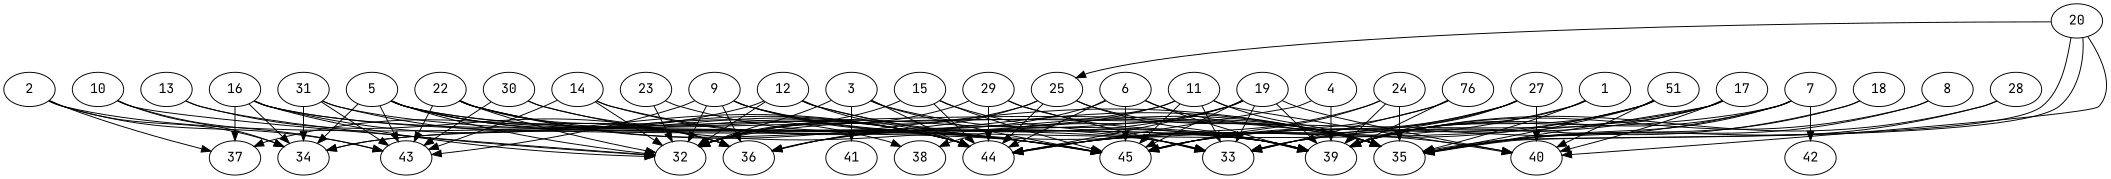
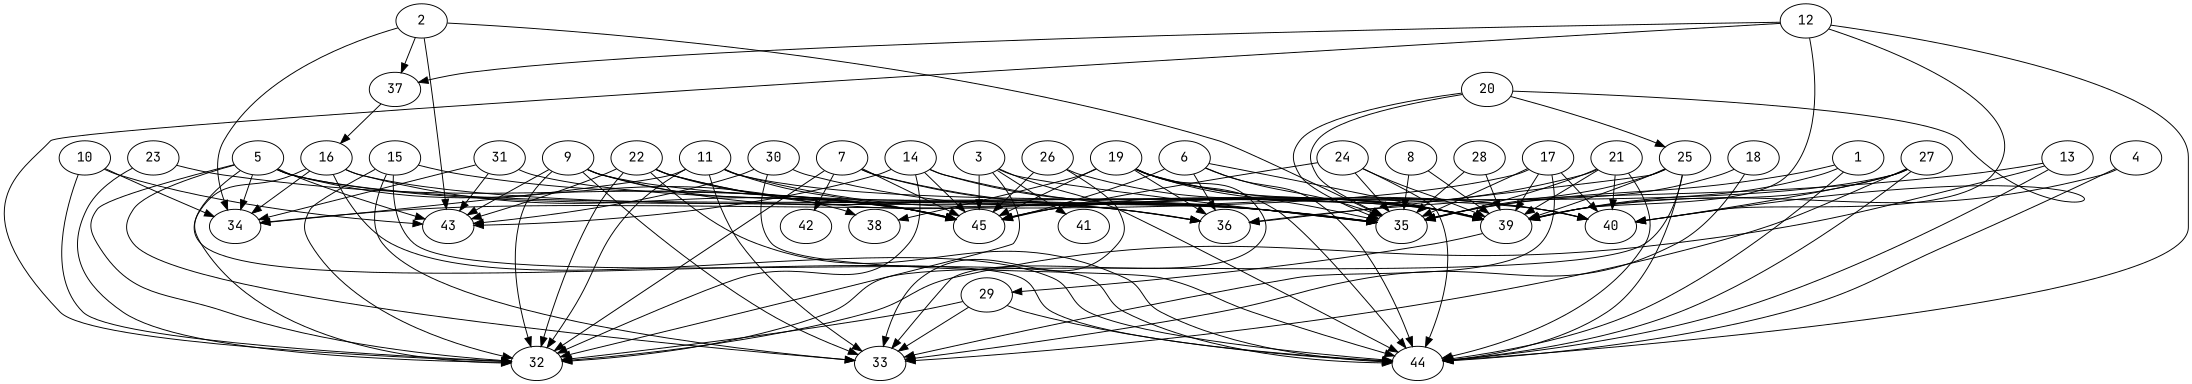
(1468, 89) -> (1048, 158)
(1673, 89) -> (1617, 158)
(235, 119) -> (364, 120)
(641, 124) -> (1762, 301)
(1152, 128) -> (1207, 274)
none -> (1251, 197)
none -> (1253, 202)
